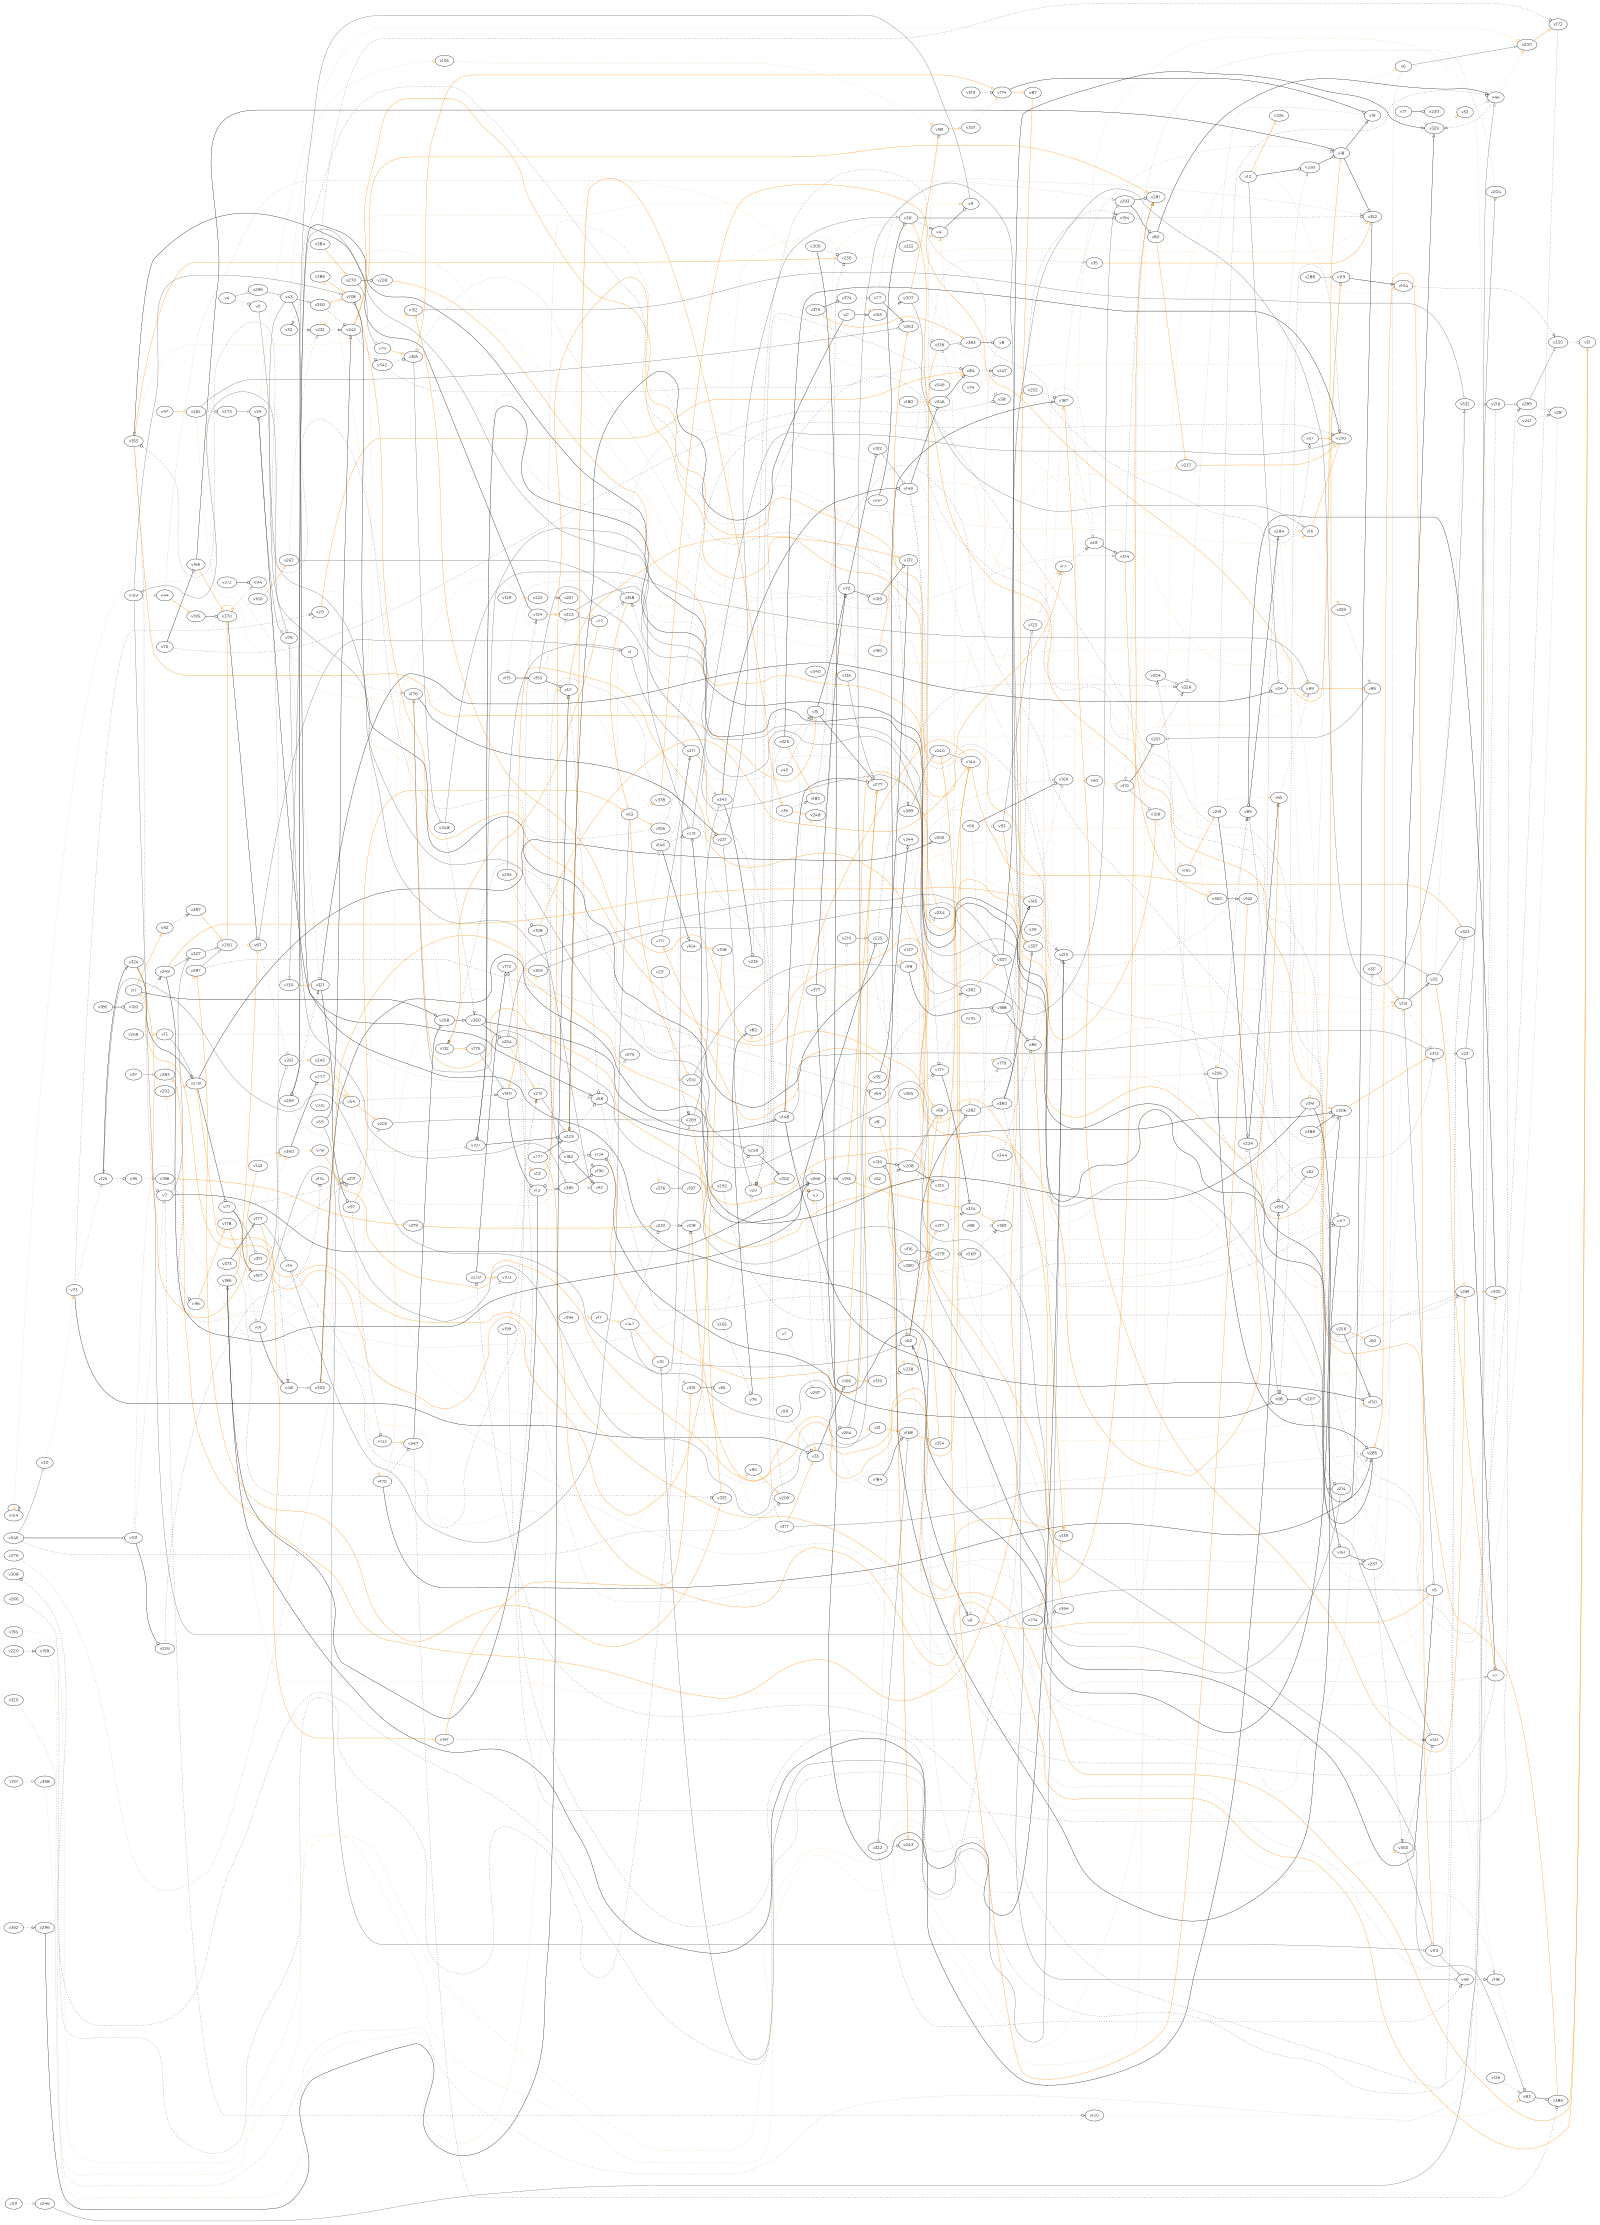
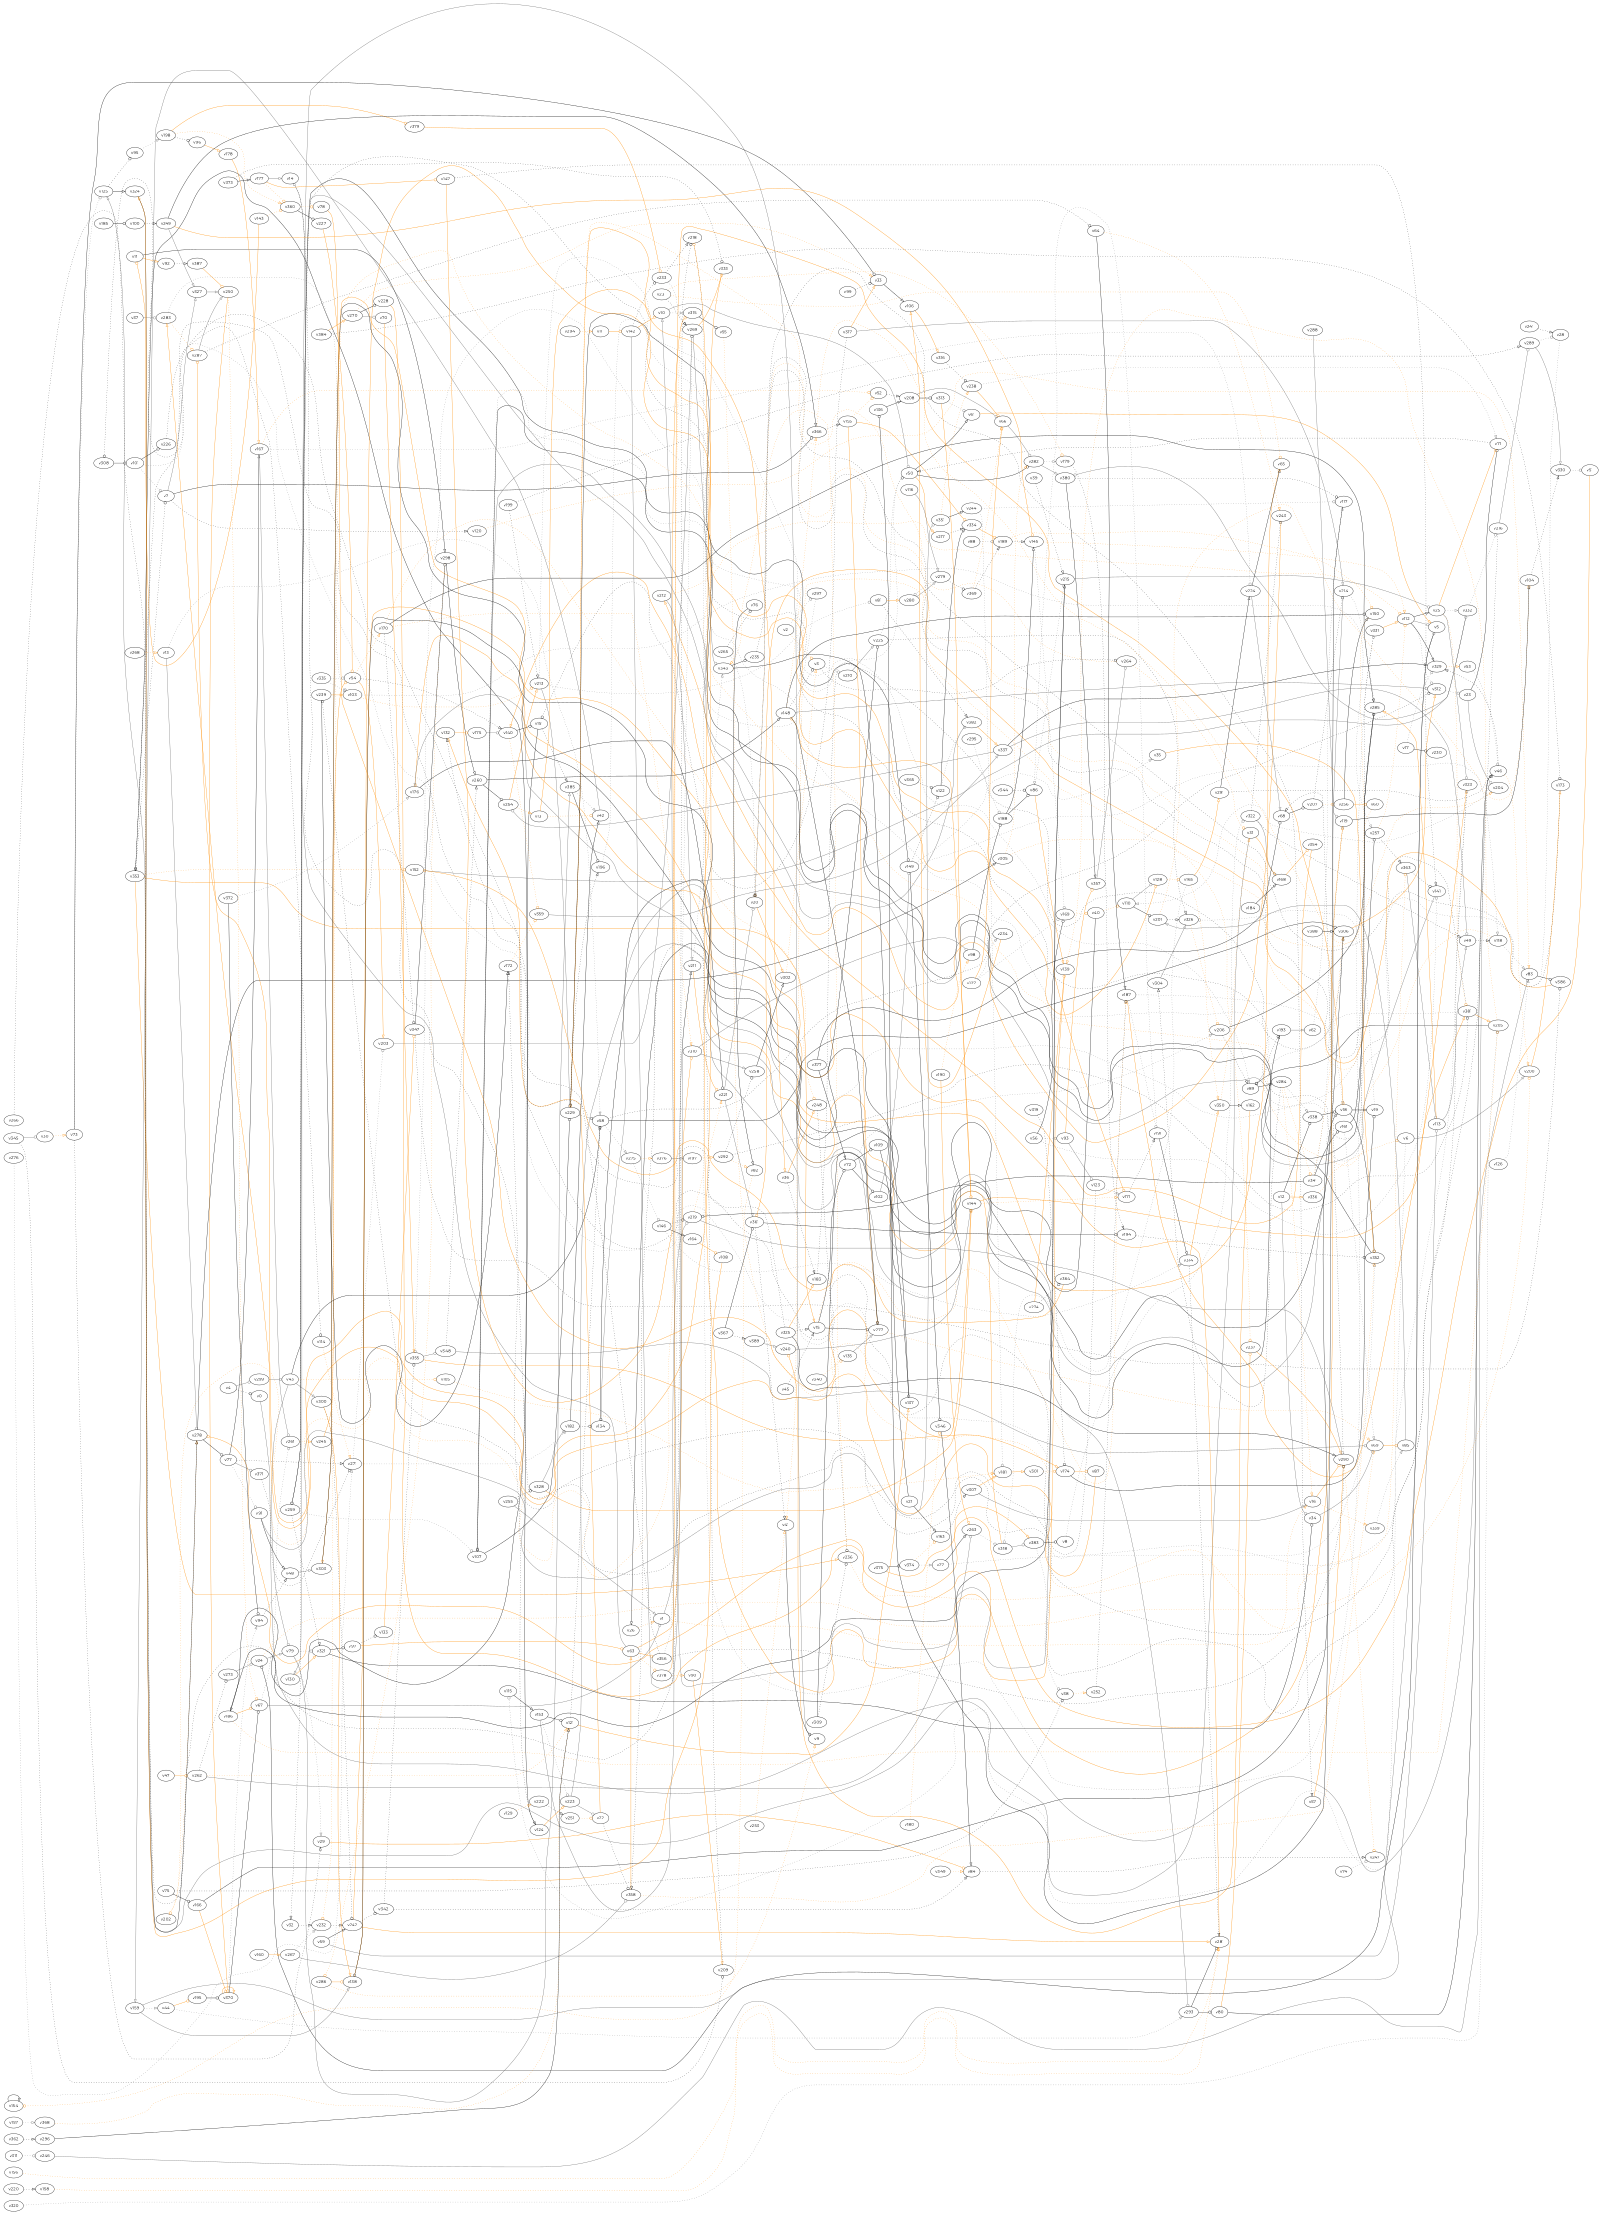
(1192, 364) -> (1359, 1657)
none -> (537, 391)
(1094, 543) -> (1158, 1133)
(148, 595) -> (149, 2008)
none -> (338, 687)
(1295, 742) -> (1358, 1269)
none -> (1235, 971)
(538, 1157) -> none
(1479, 1292) -> (1483, 1019)
(862, 1323) -> (666, 905)
(737, 1485) -> (676, 1675)
(73, 1538) -> (119, 463)
none -> (631, 1630)
